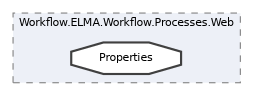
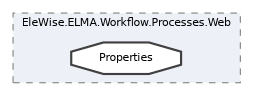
(127, 23) -> (127, 23)
